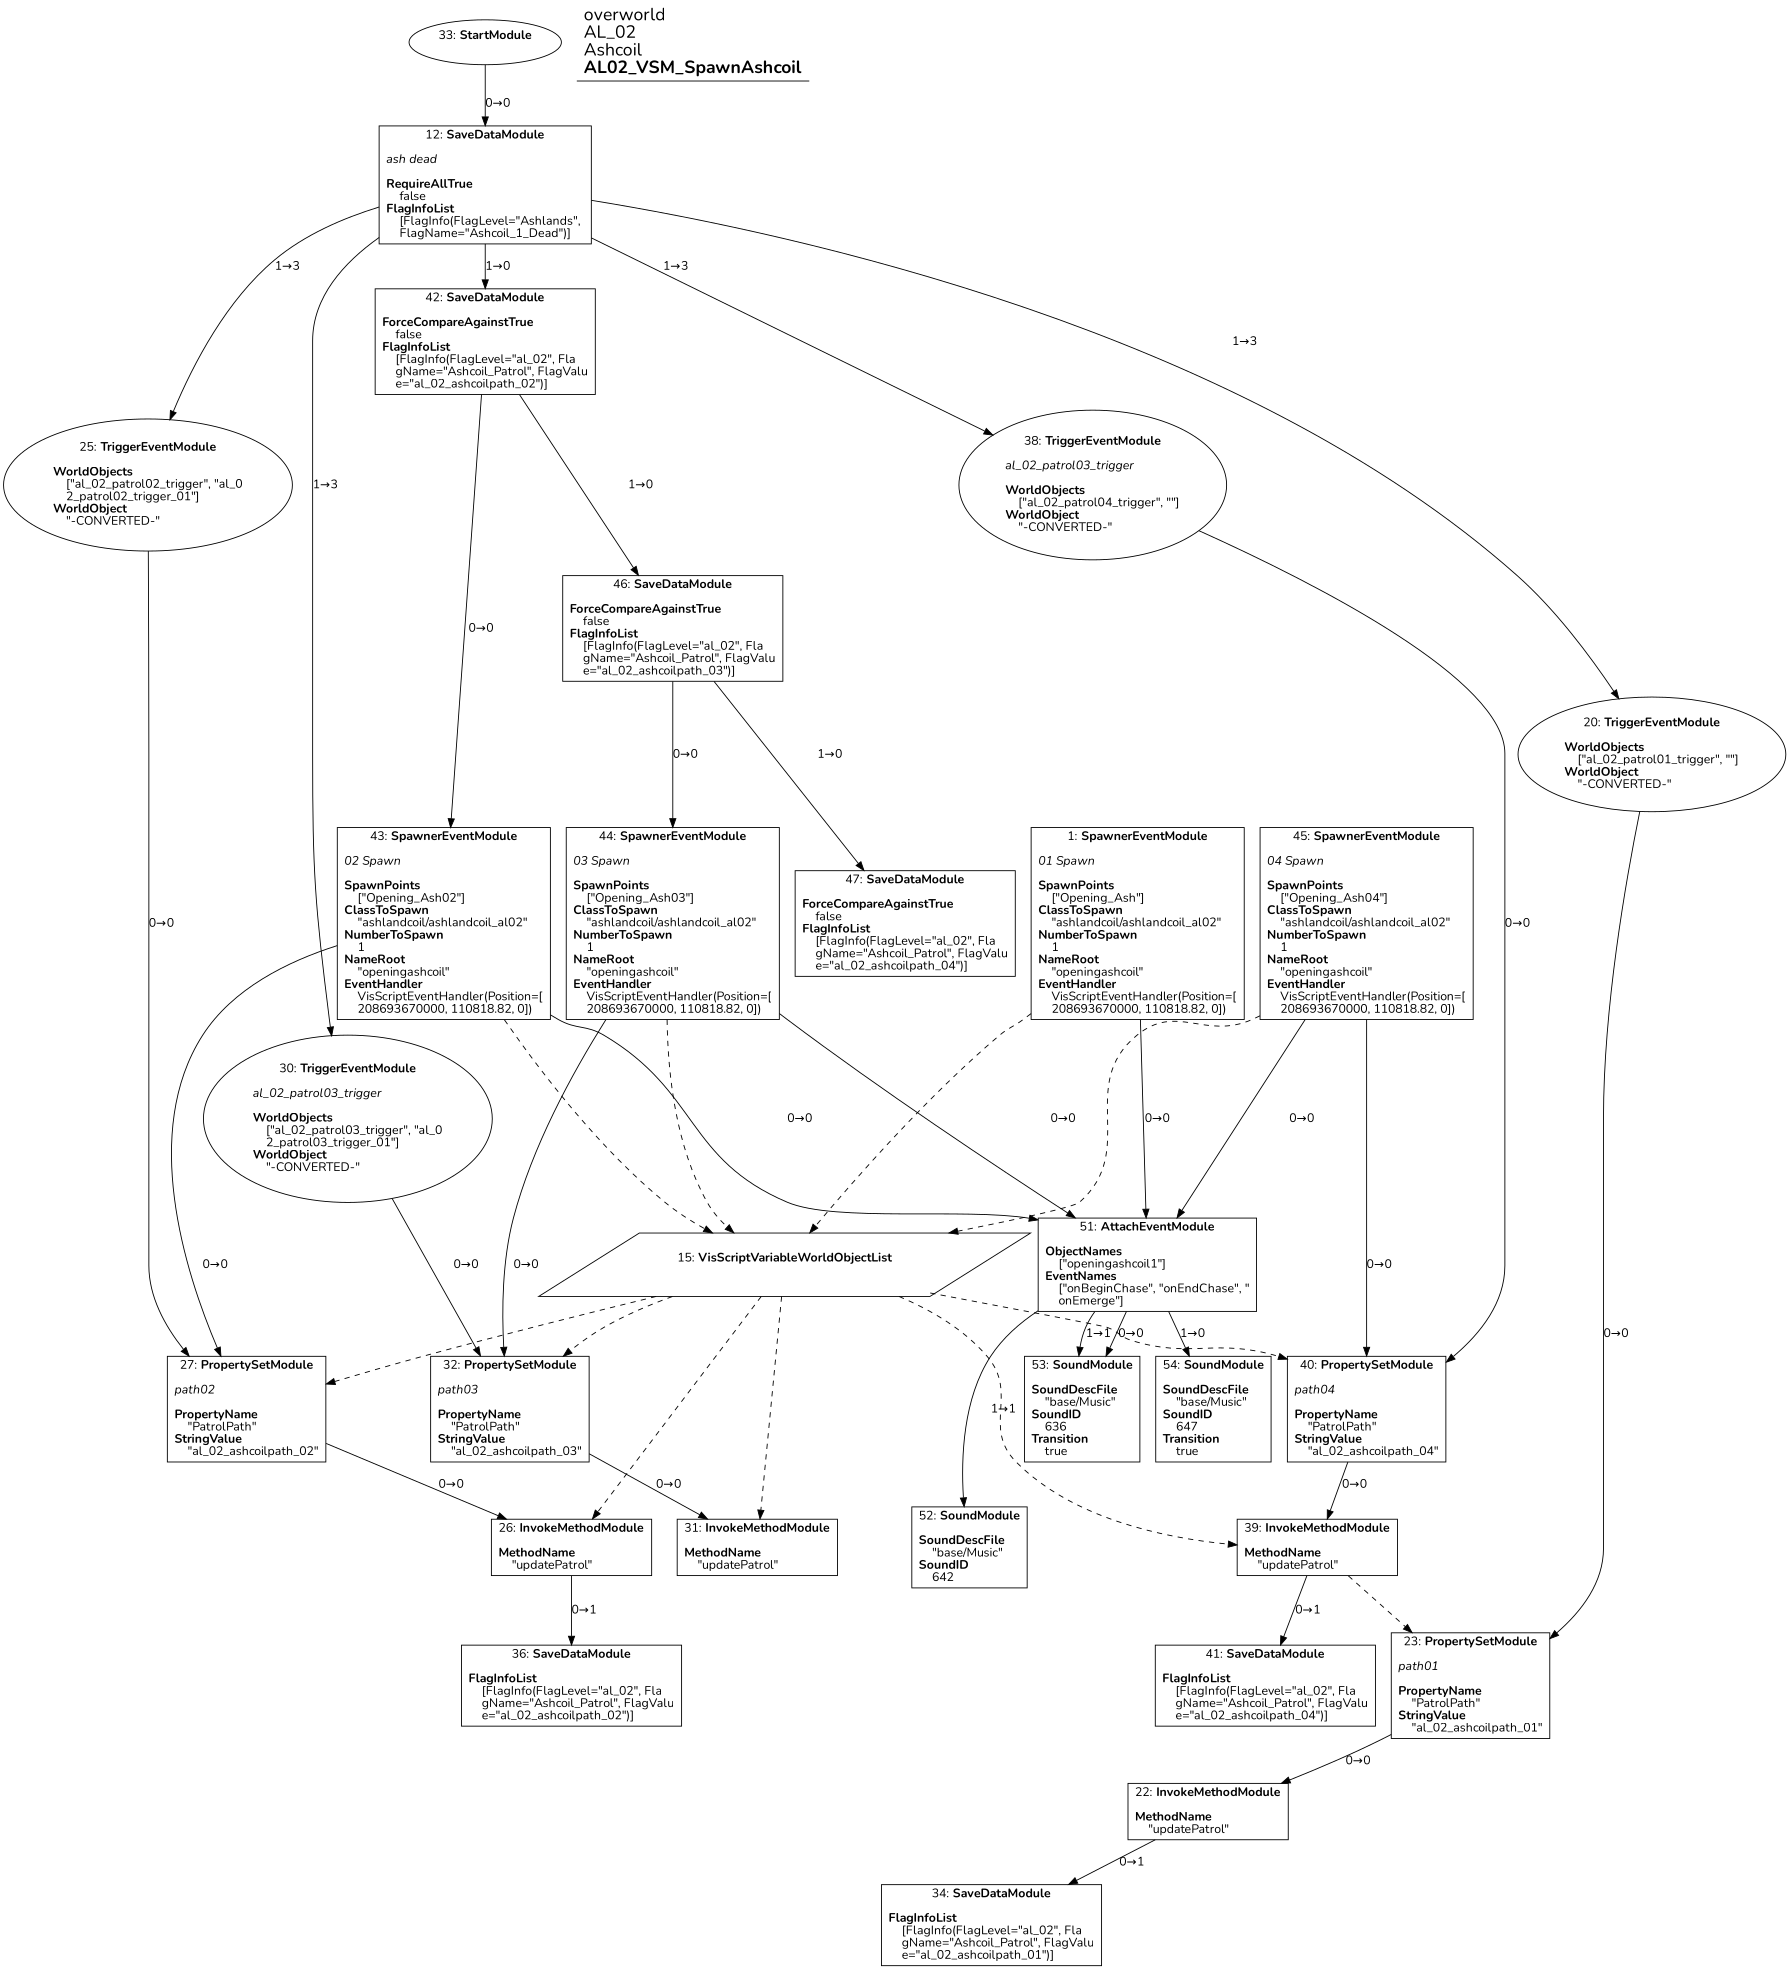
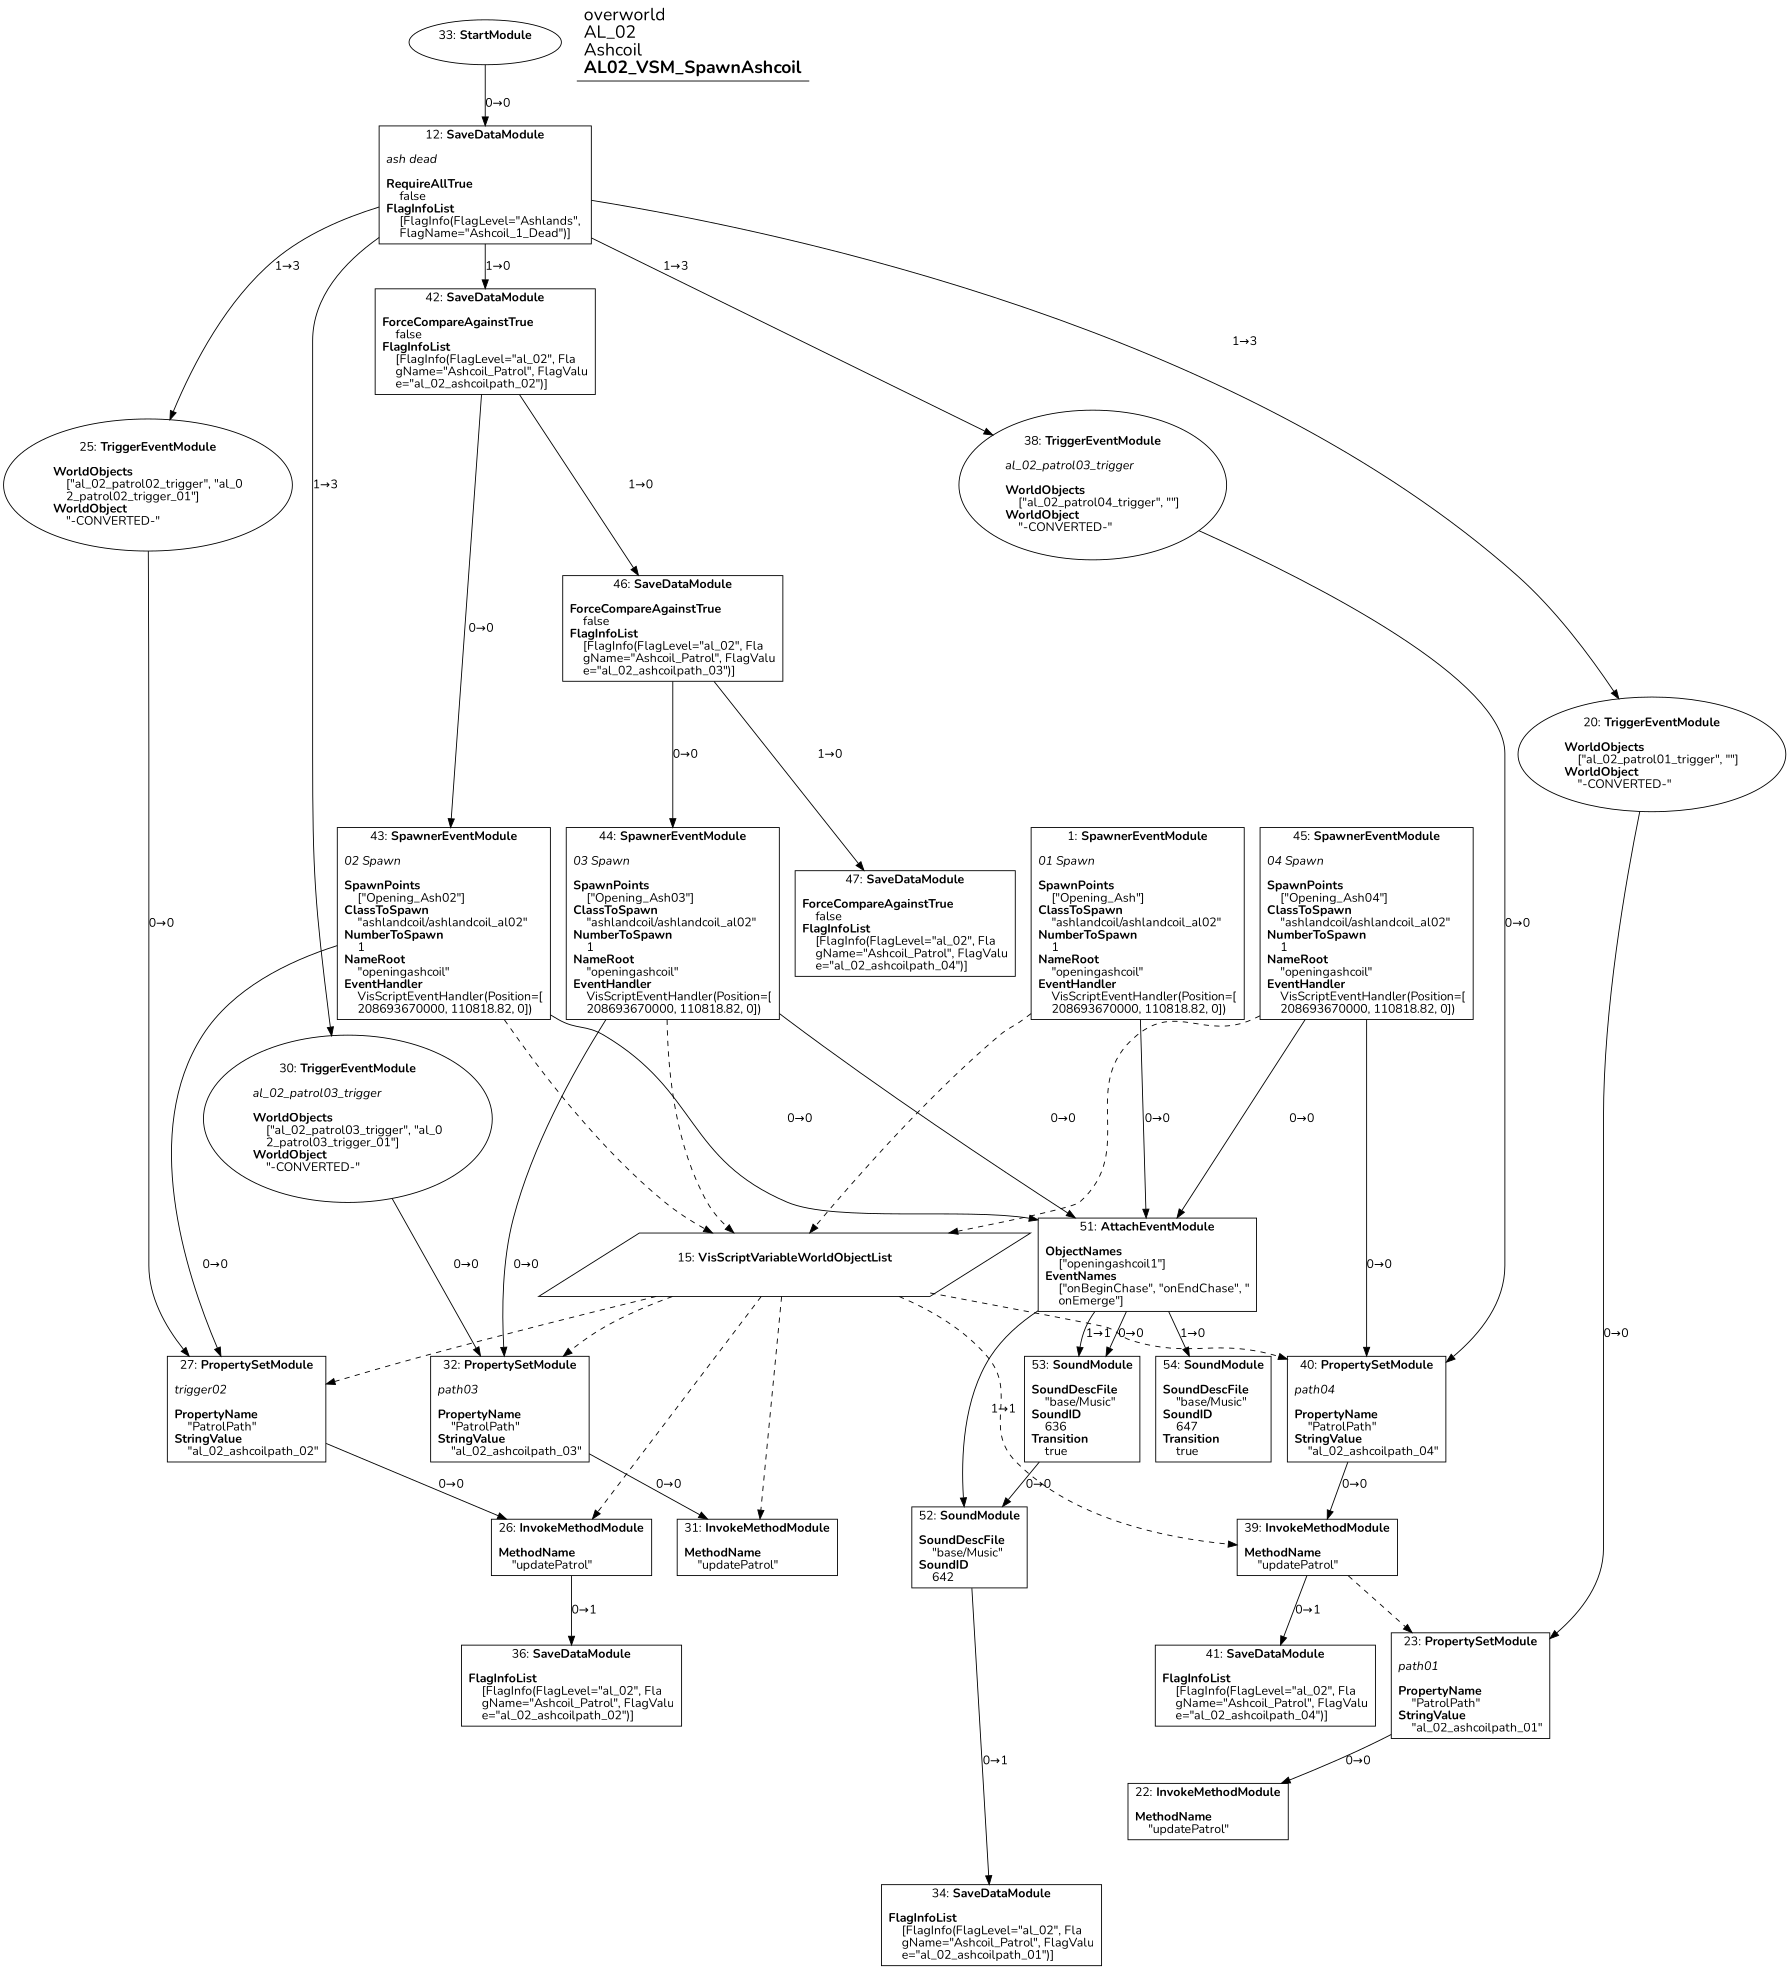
(195, 1390) -> (201, 1390)
none -> (1024, 1481)
(1116, 1860) -> (980, 1732)
